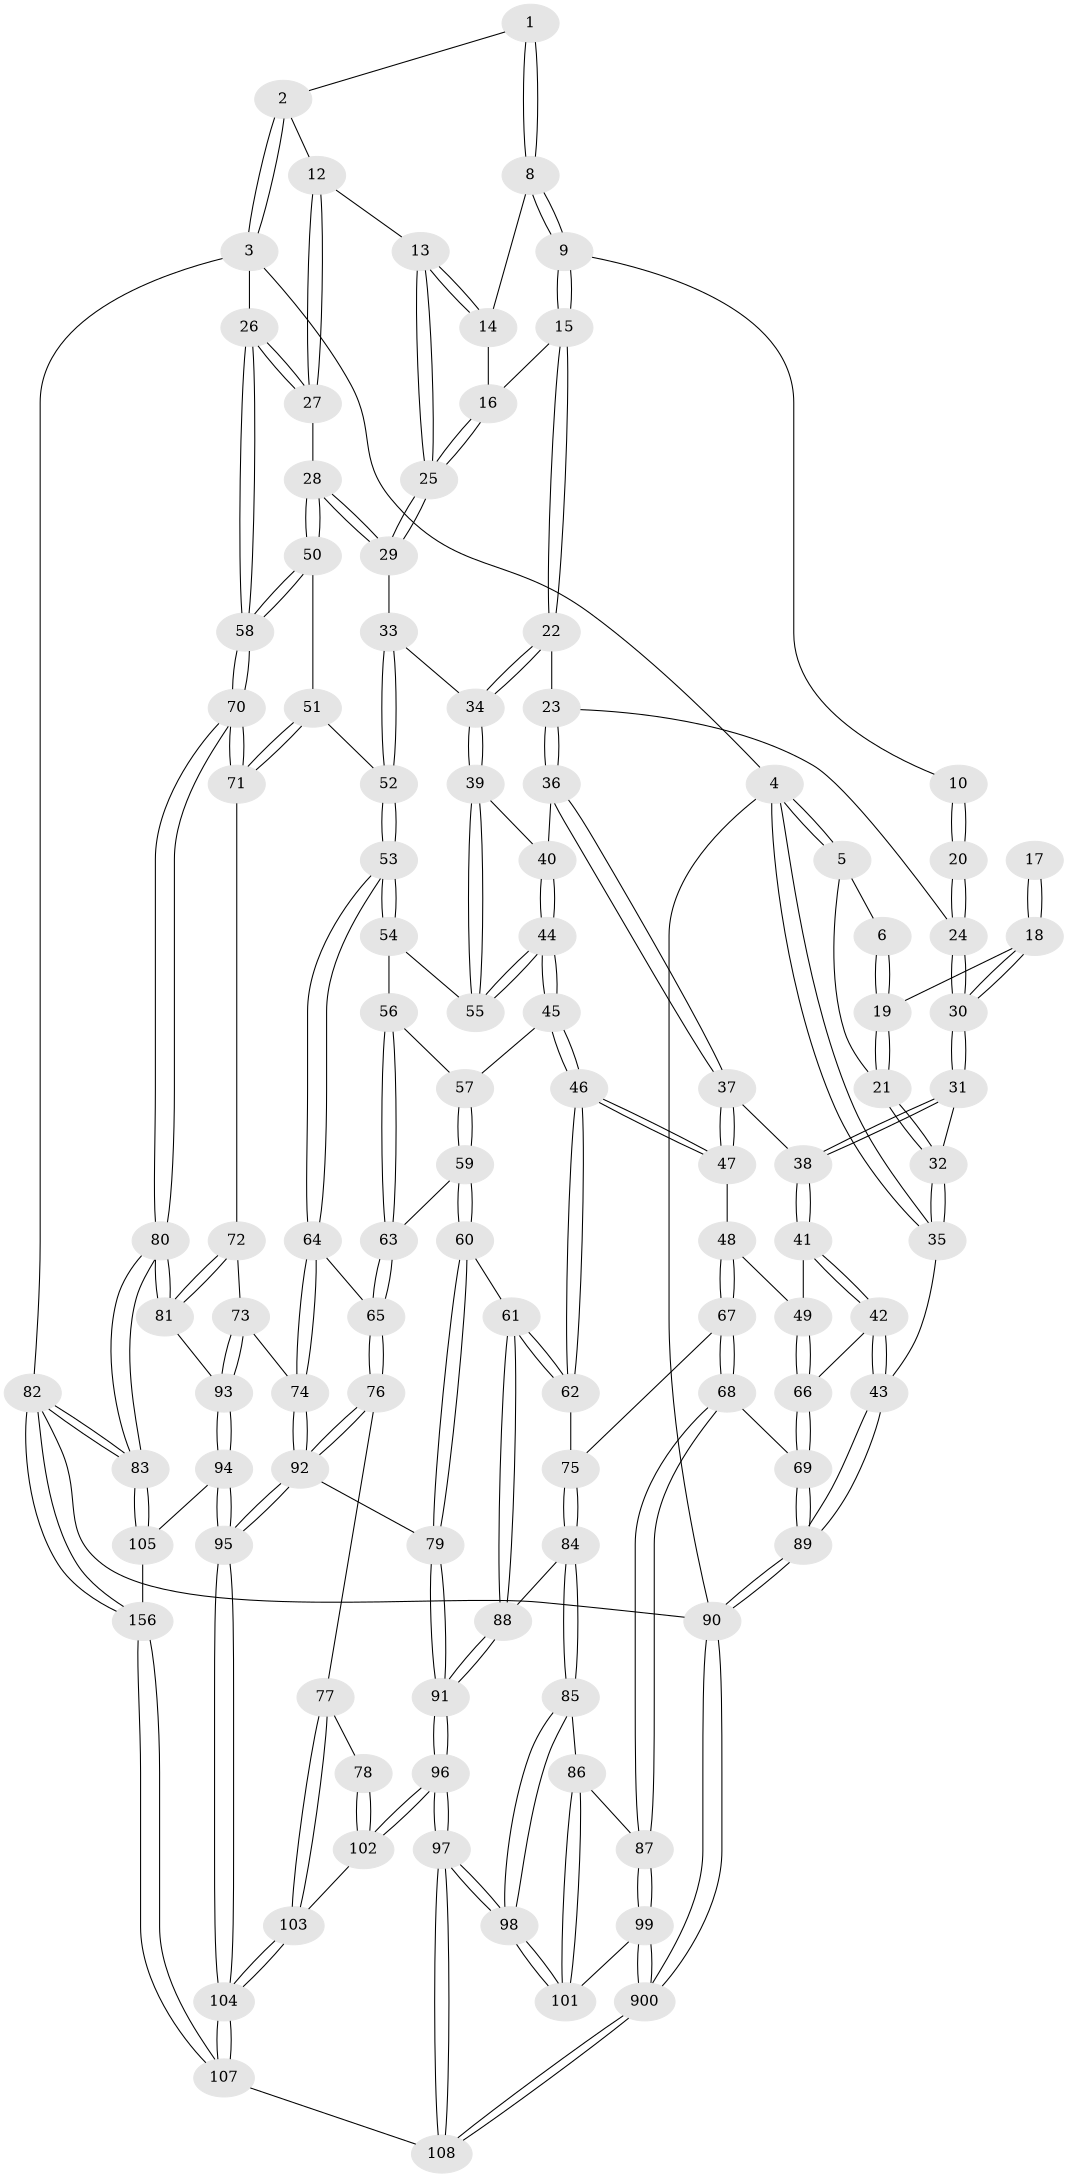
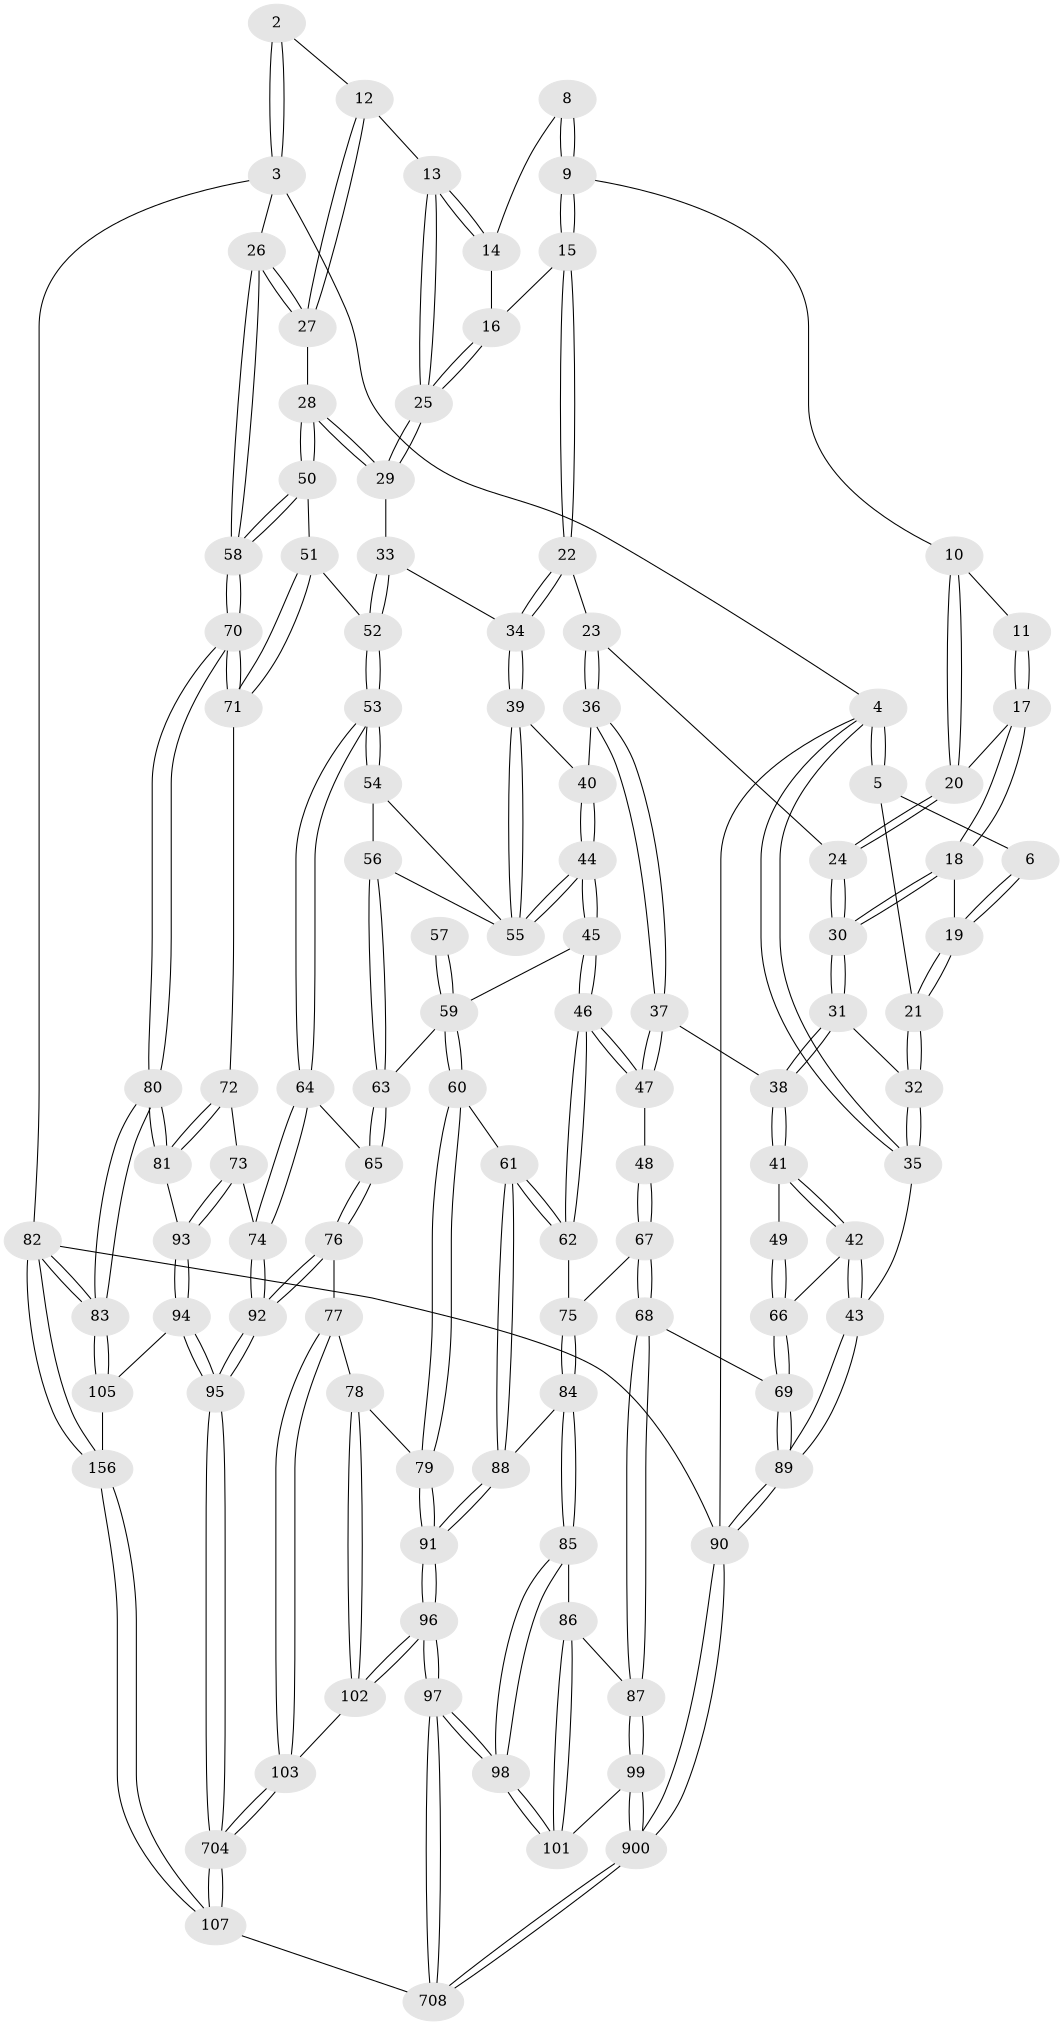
(531, 23) -> none
none -> (1022, 632)
none -> (988, 746)
(427, 1050) -> (445, 898)
(508, 1051) -> (520, 975)
(765, 1279) -> none
(368, 1507) -> (390, 1431)
(224, 2002) -> (216, 1850)
(442, 2154) -> (433, 2002)
